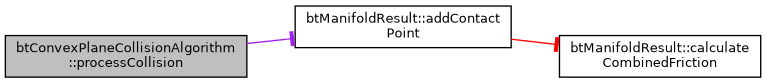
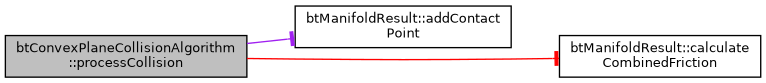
(532, 42) -> (400, 60)
